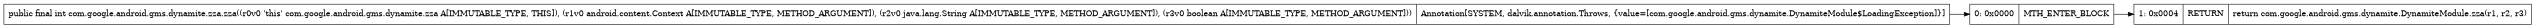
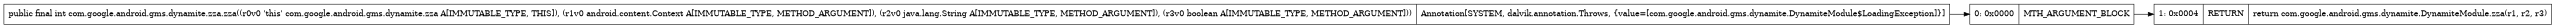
(2066, 14) -> (2076, 14)
